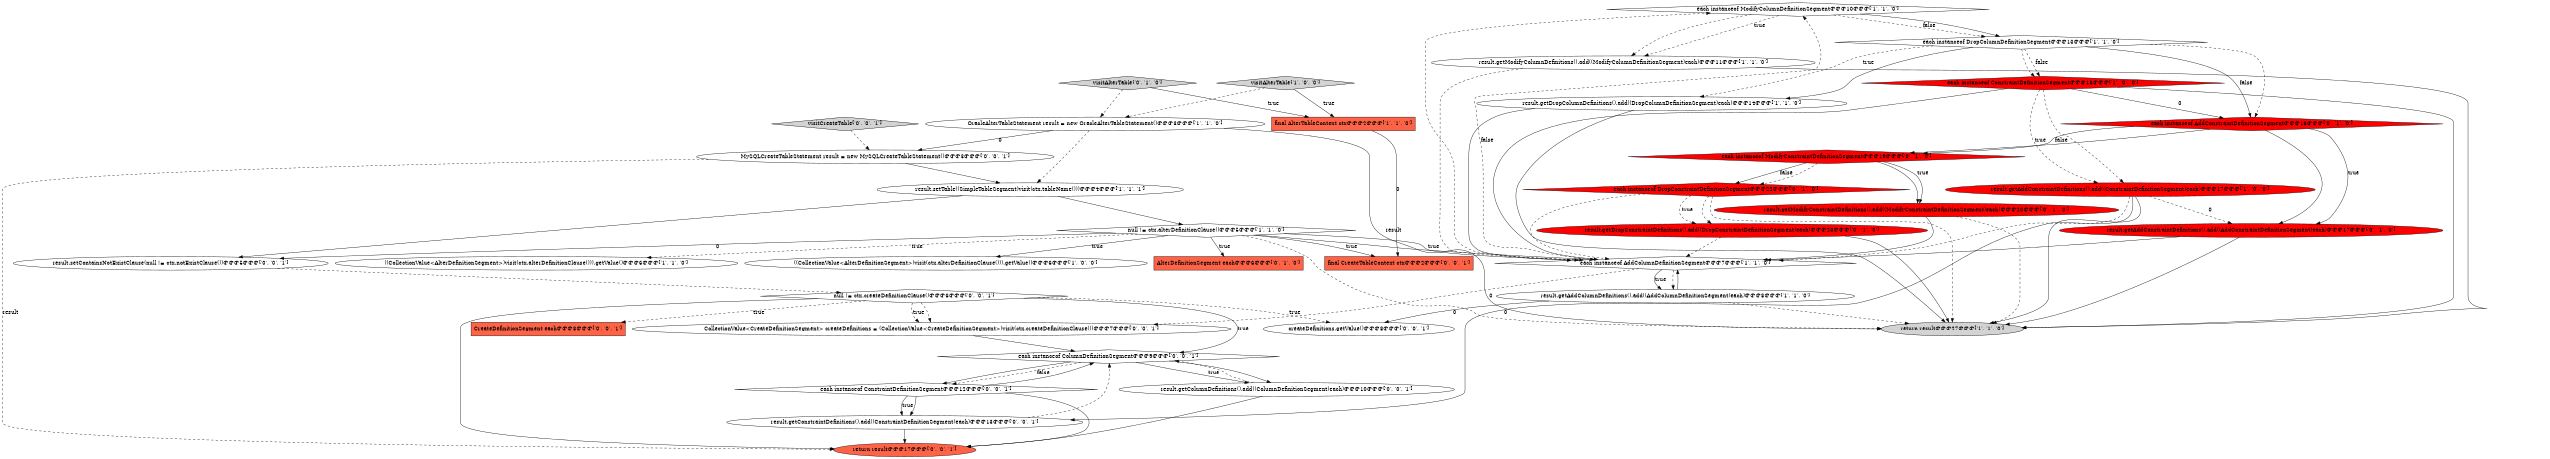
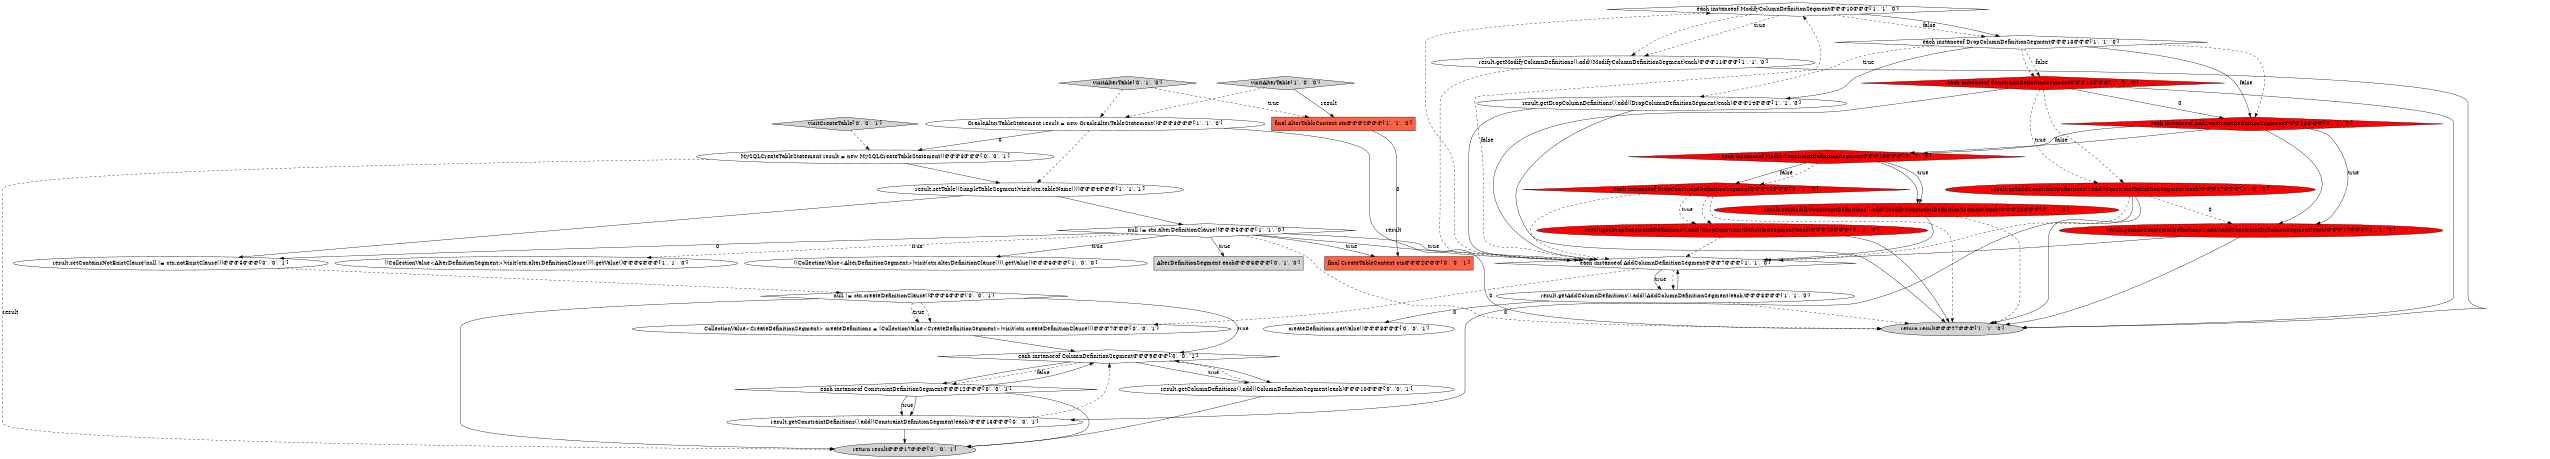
(1228, 102) -> (1228, 102)
(1329, 104) -> (1329, 104)
(1229, 263) -> (1229, 263)
(1183, 304) -> none
(548, 329) -> none
(905, 450) -> (905, 450)
